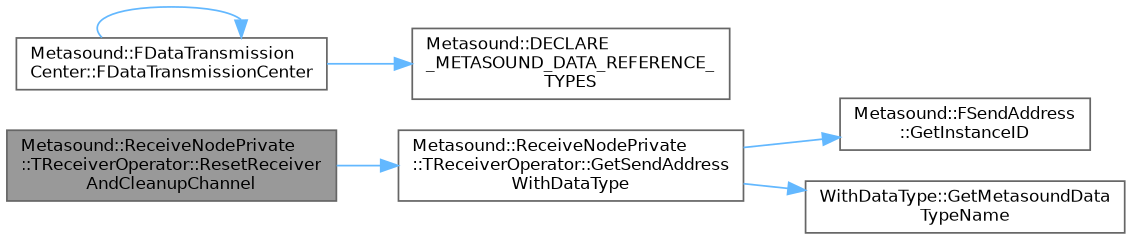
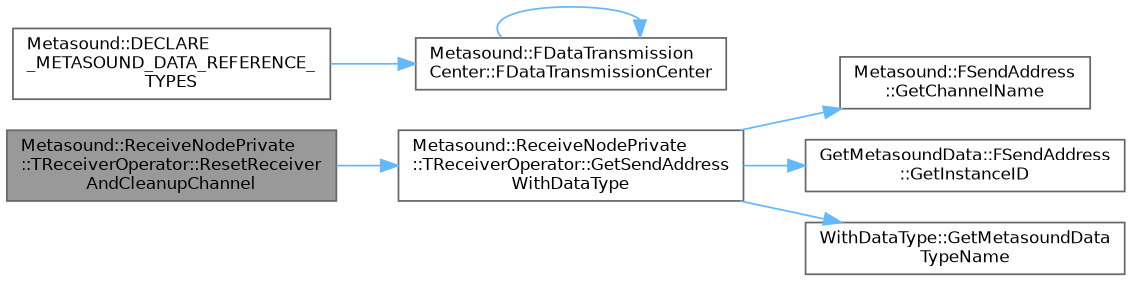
(360, 64) -> (364, 64)
none -> (965, 83)
(965, 124) -> (965, 166)
